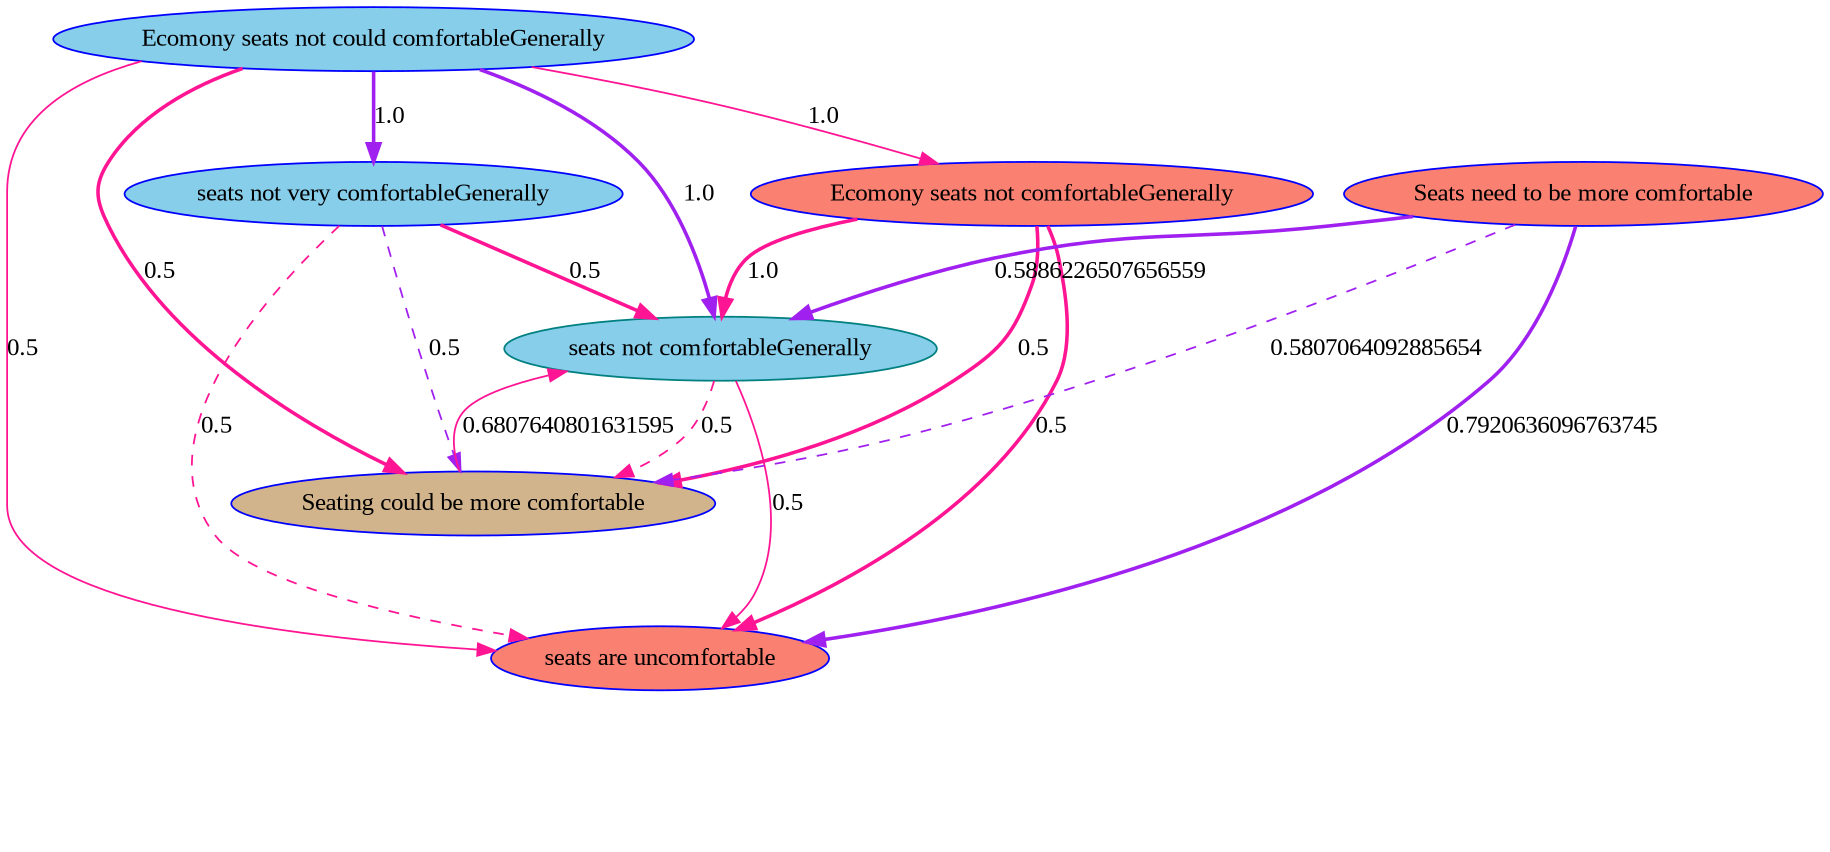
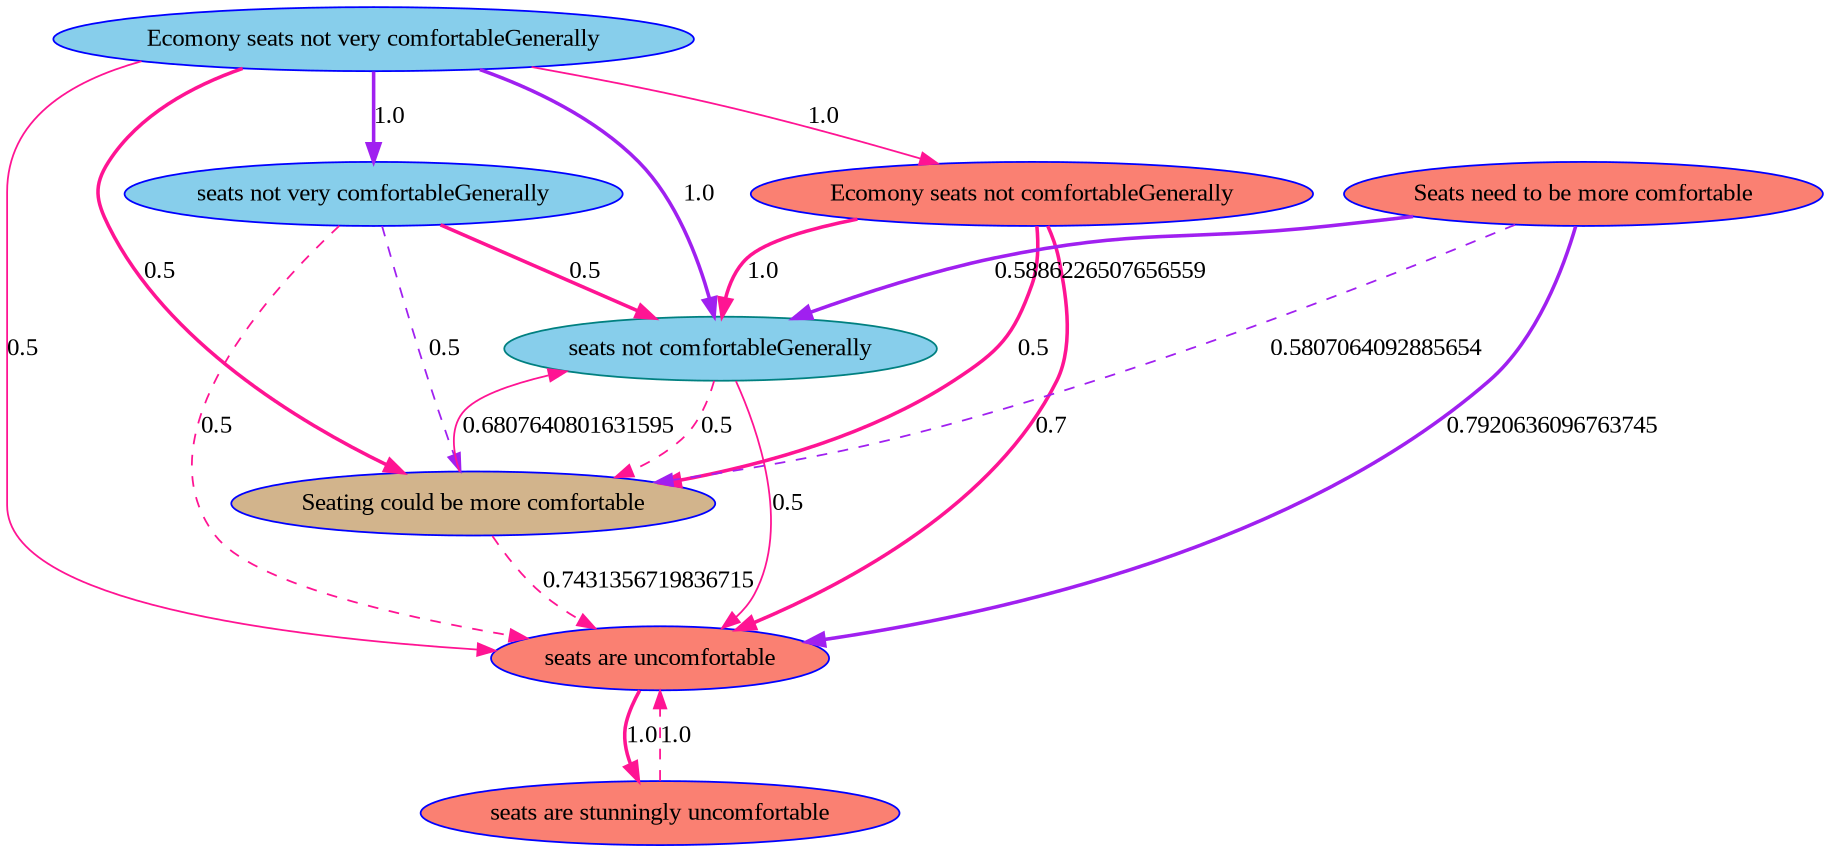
(374, 39) -> (374, 39)
(1051, 426) -> (1051, 426)
none -> (531, 583)
none -> (660, 813)
